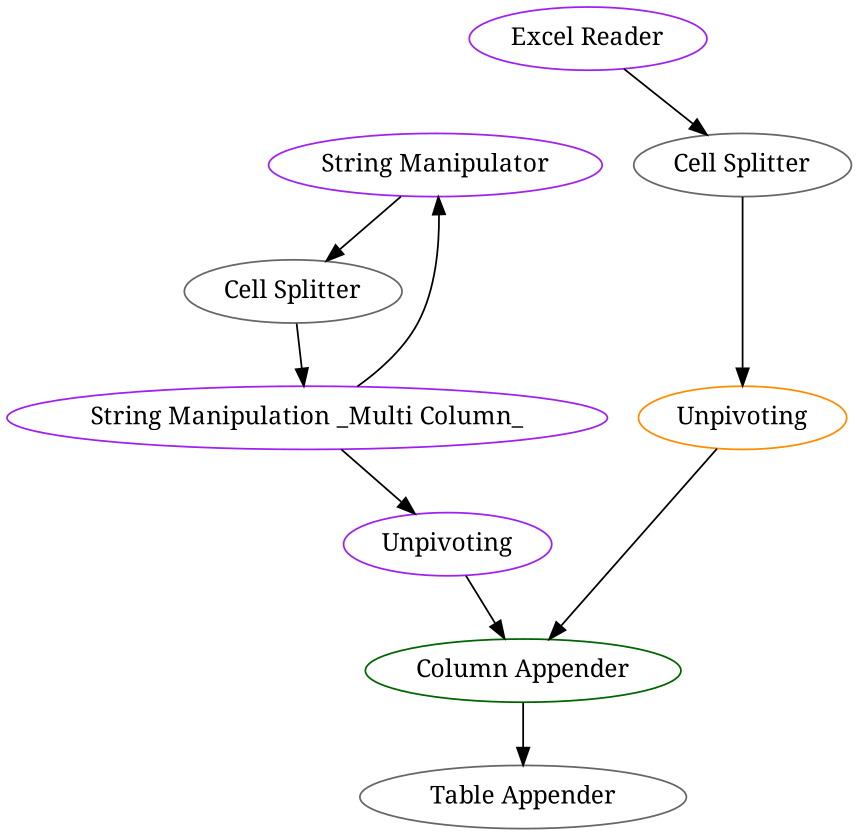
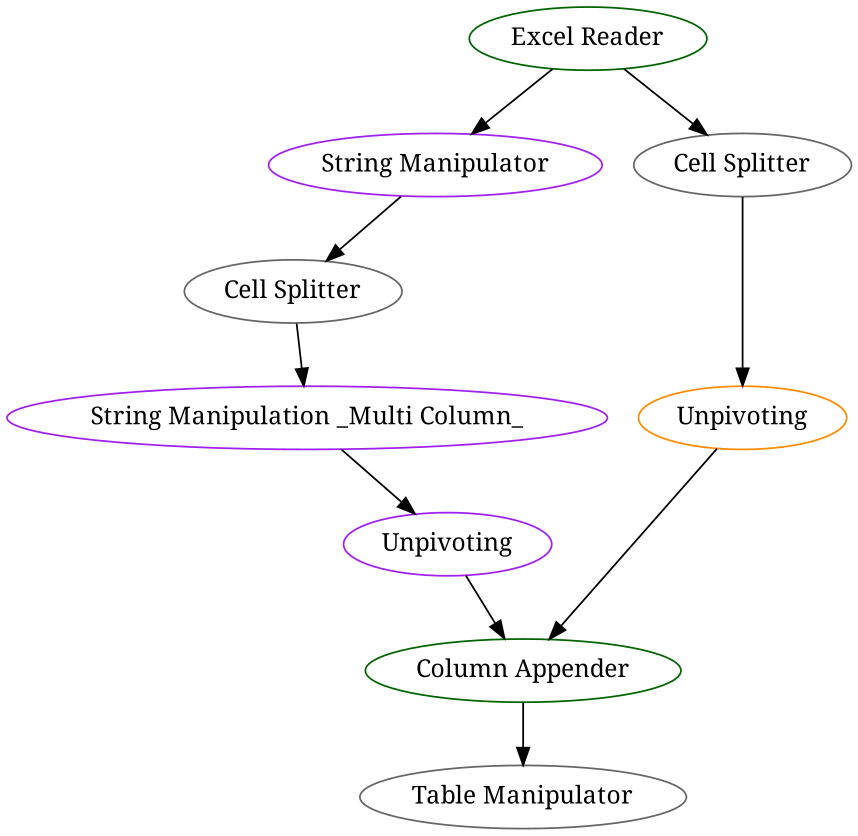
(588, 39) -> (588, 39)
(423, 313) -> (519, 96)
(523, 797) -> (523, 797)
